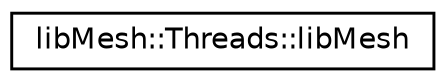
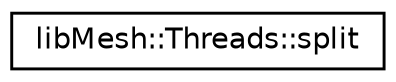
(223, 41) -> (198, 41)
